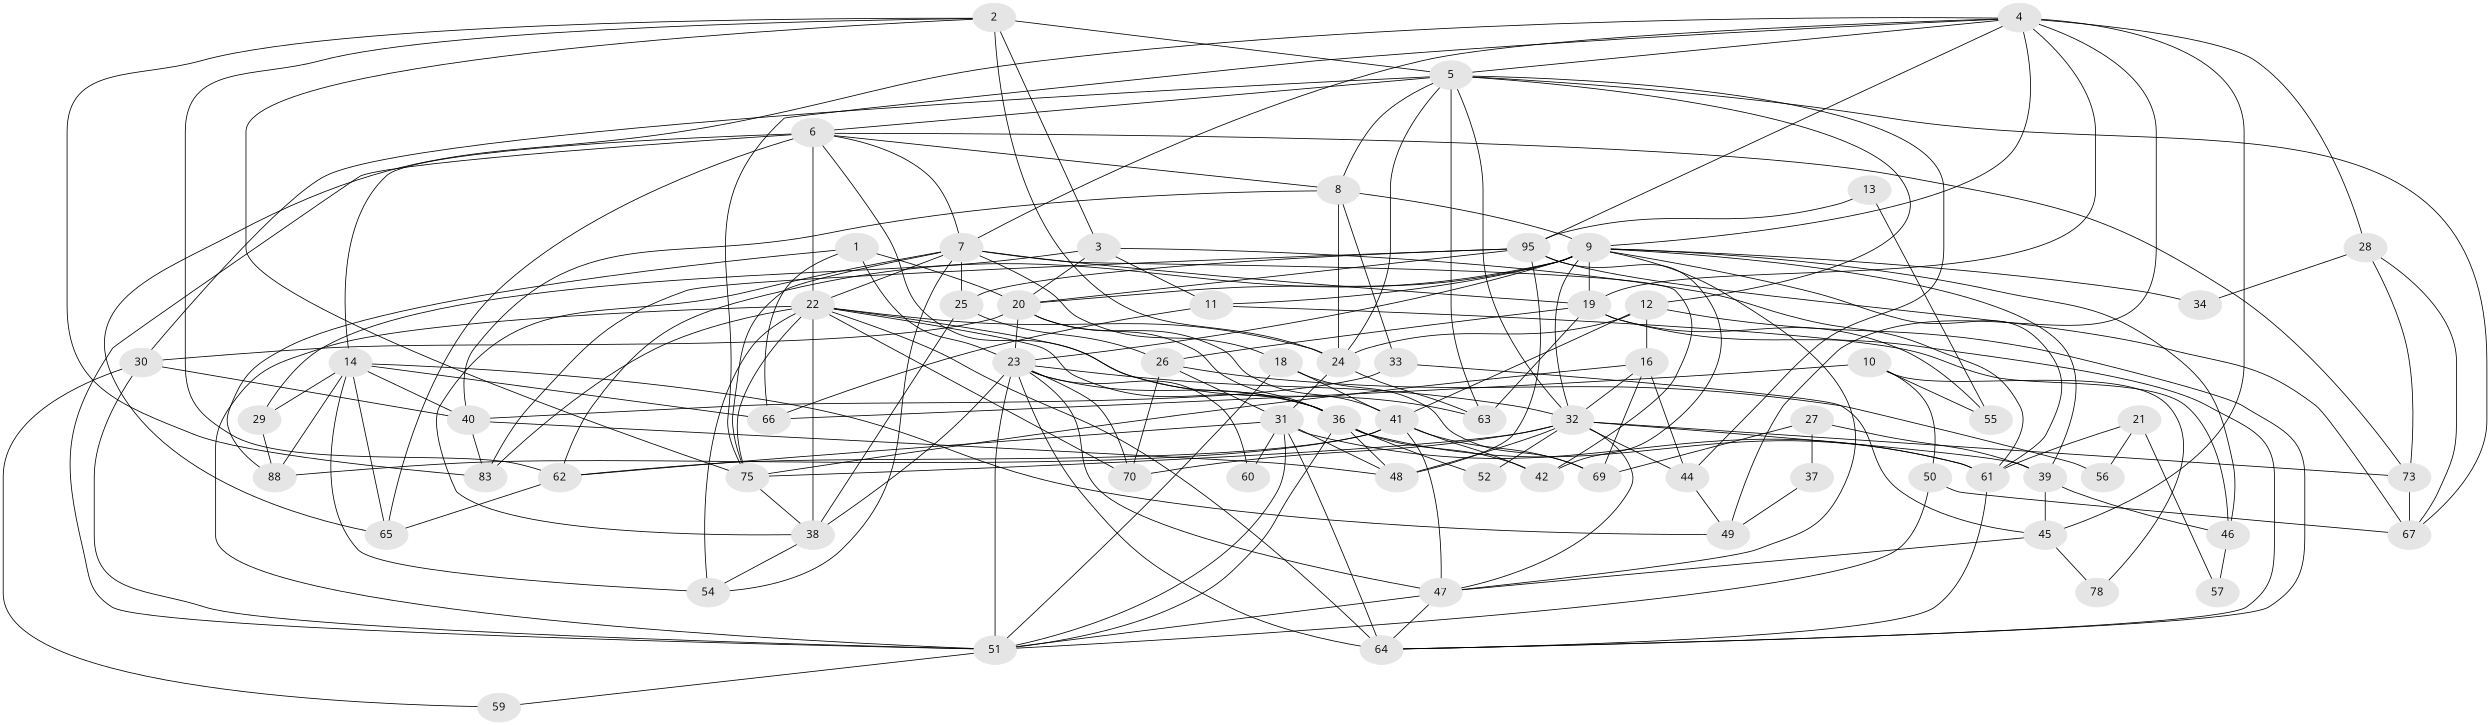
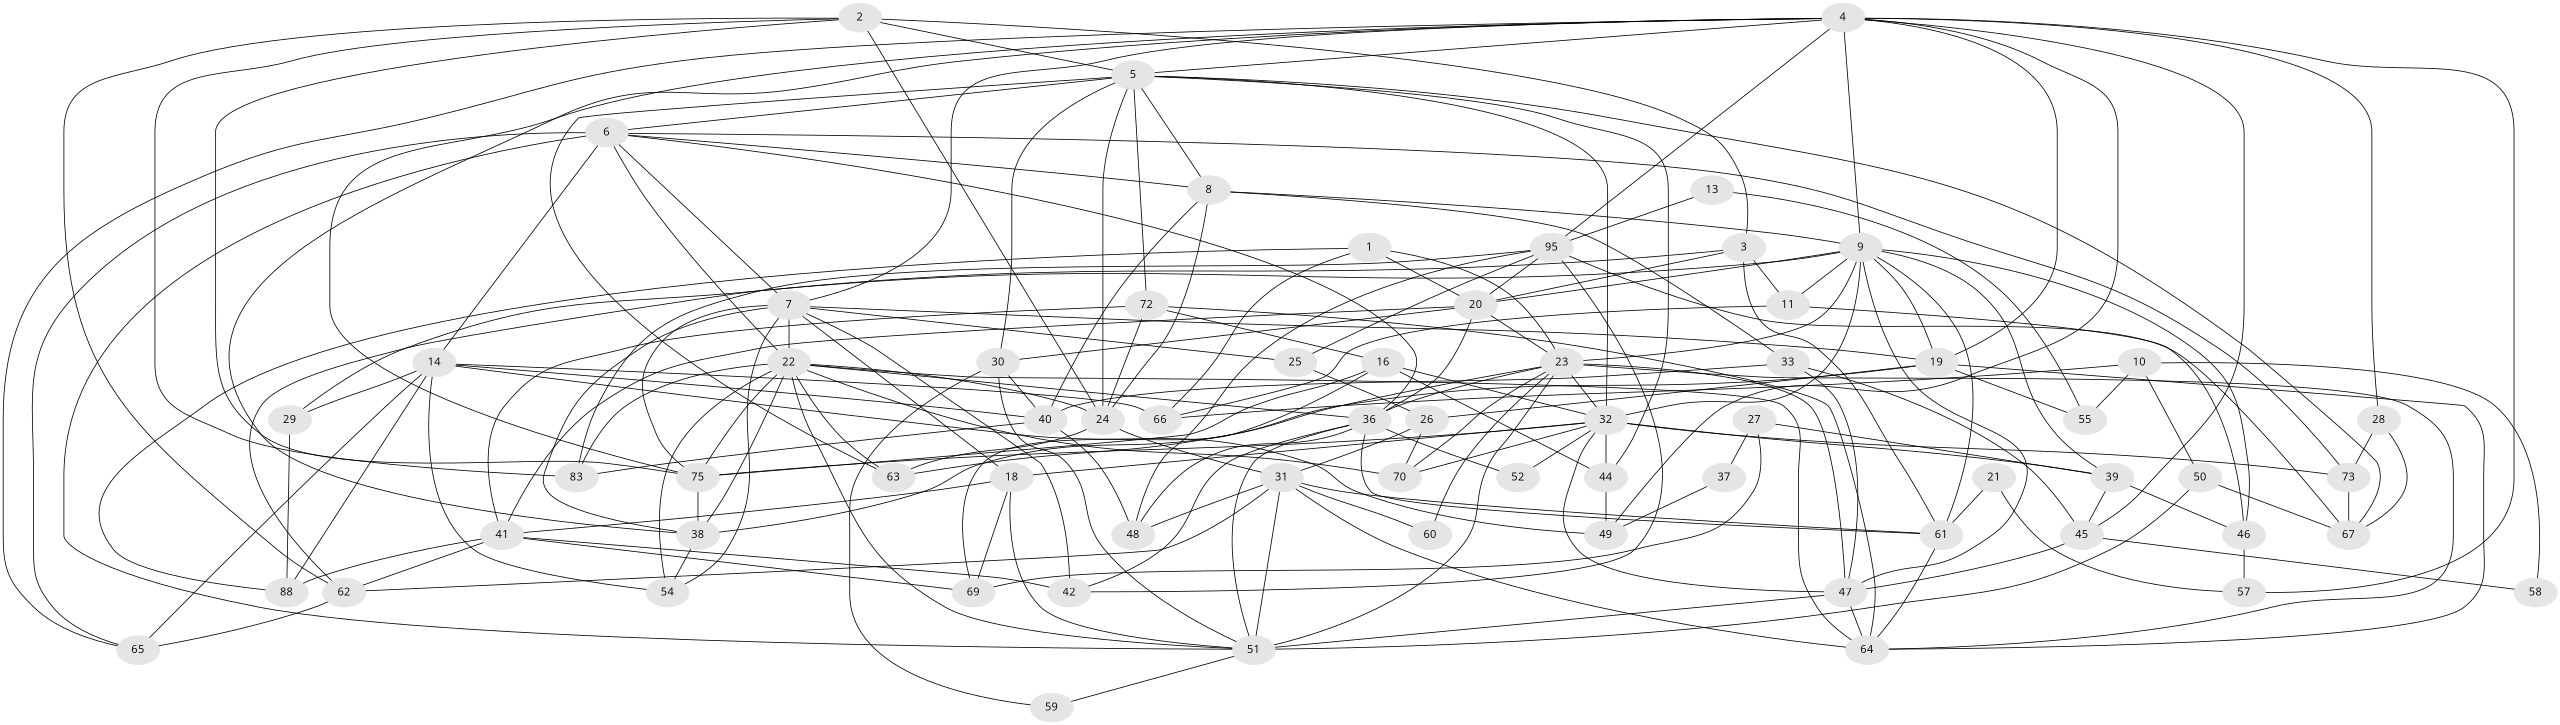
none -> (2511, 111)
(1647, 305) -> (1147, 305)
(2200, 305) -> none
(887, 420) -> (720, 94)
(1511, 444) -> (1309, 449)
(2103, 478) -> none
(1436, 502) -> (1856, 466)
(2097, 593) -> (2536, 593)
